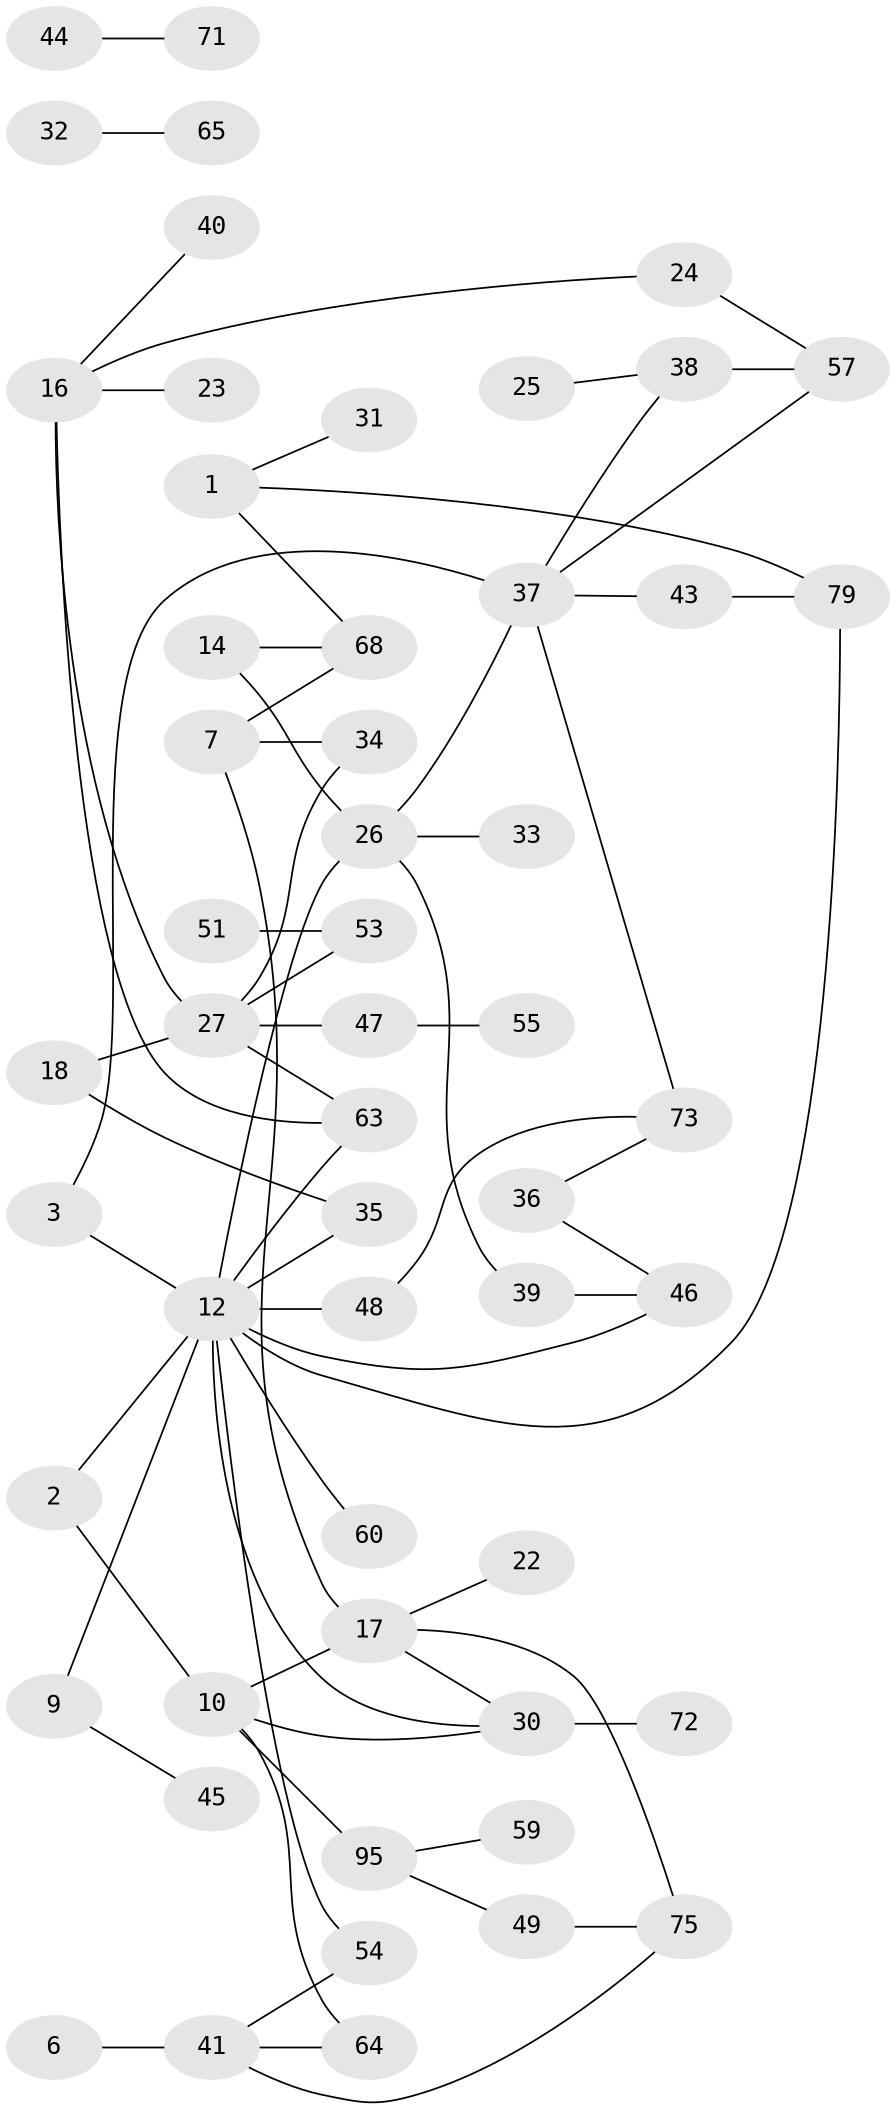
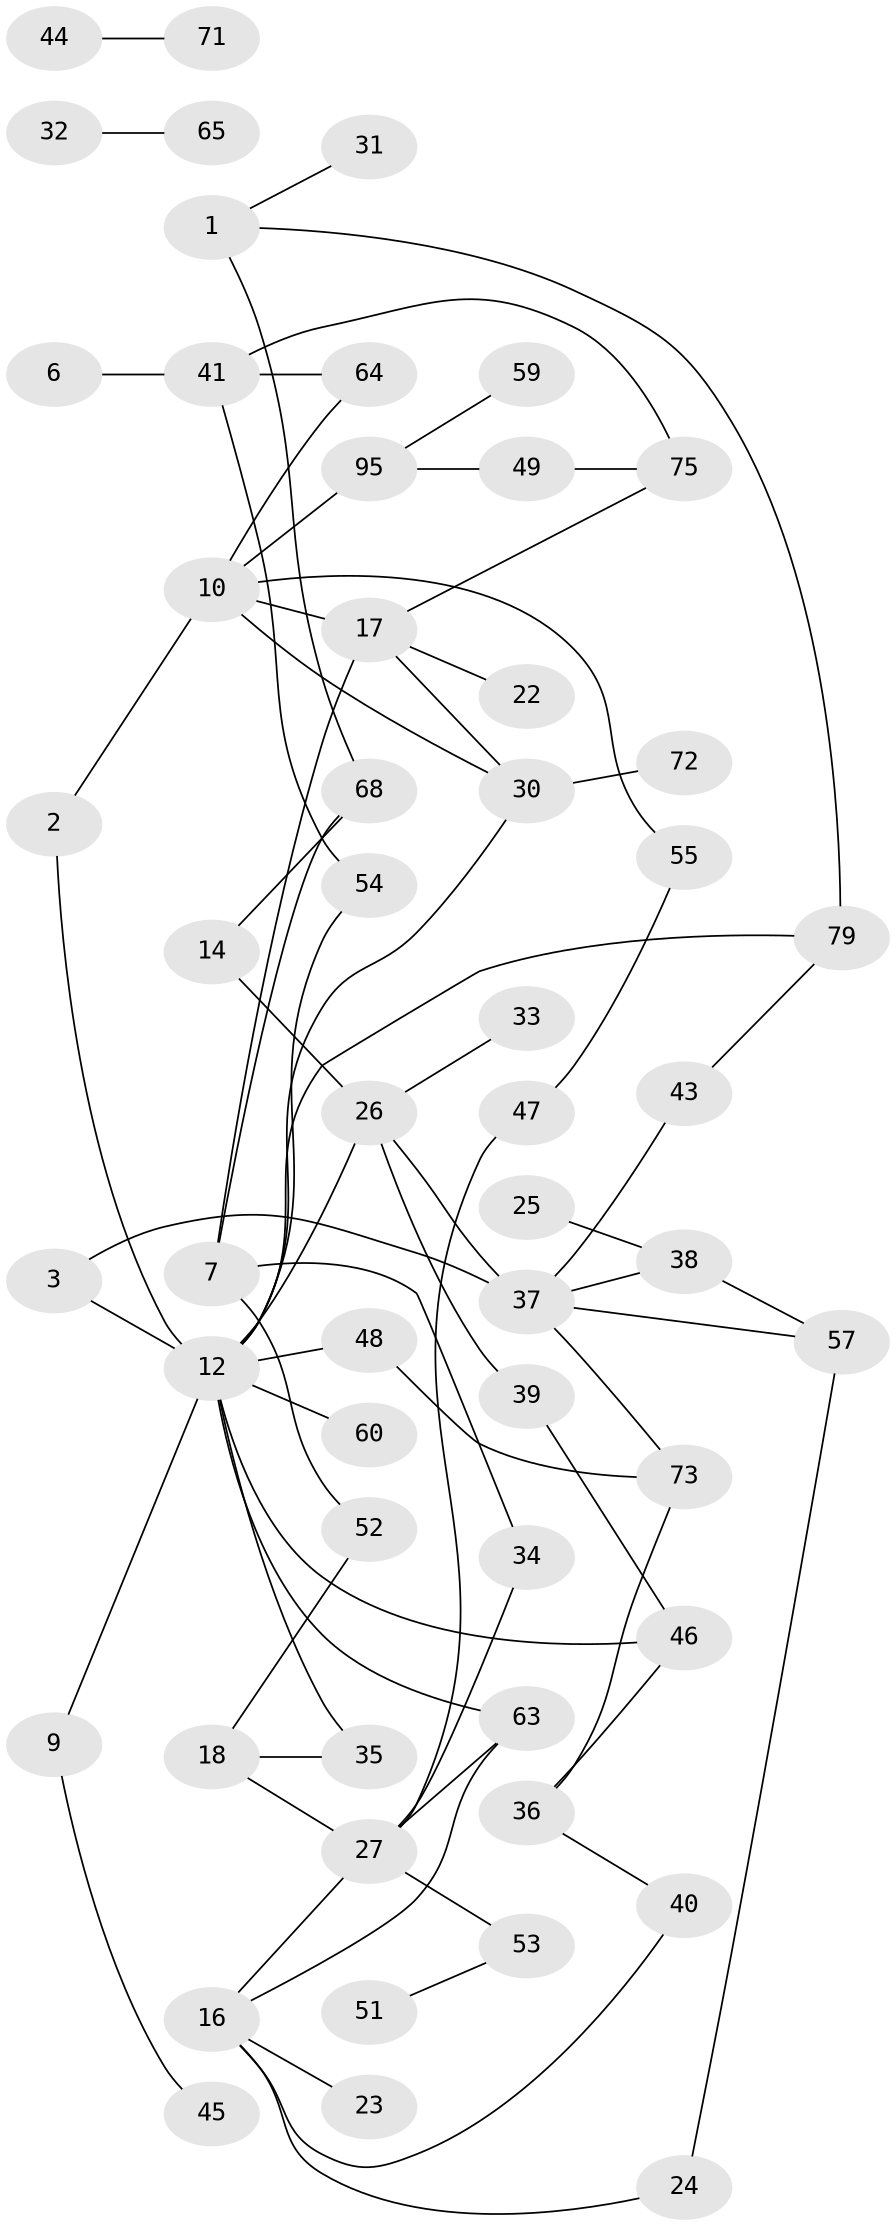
none -> (521, 612)
none -> (369, 1530)
none -> (605, 1859)
